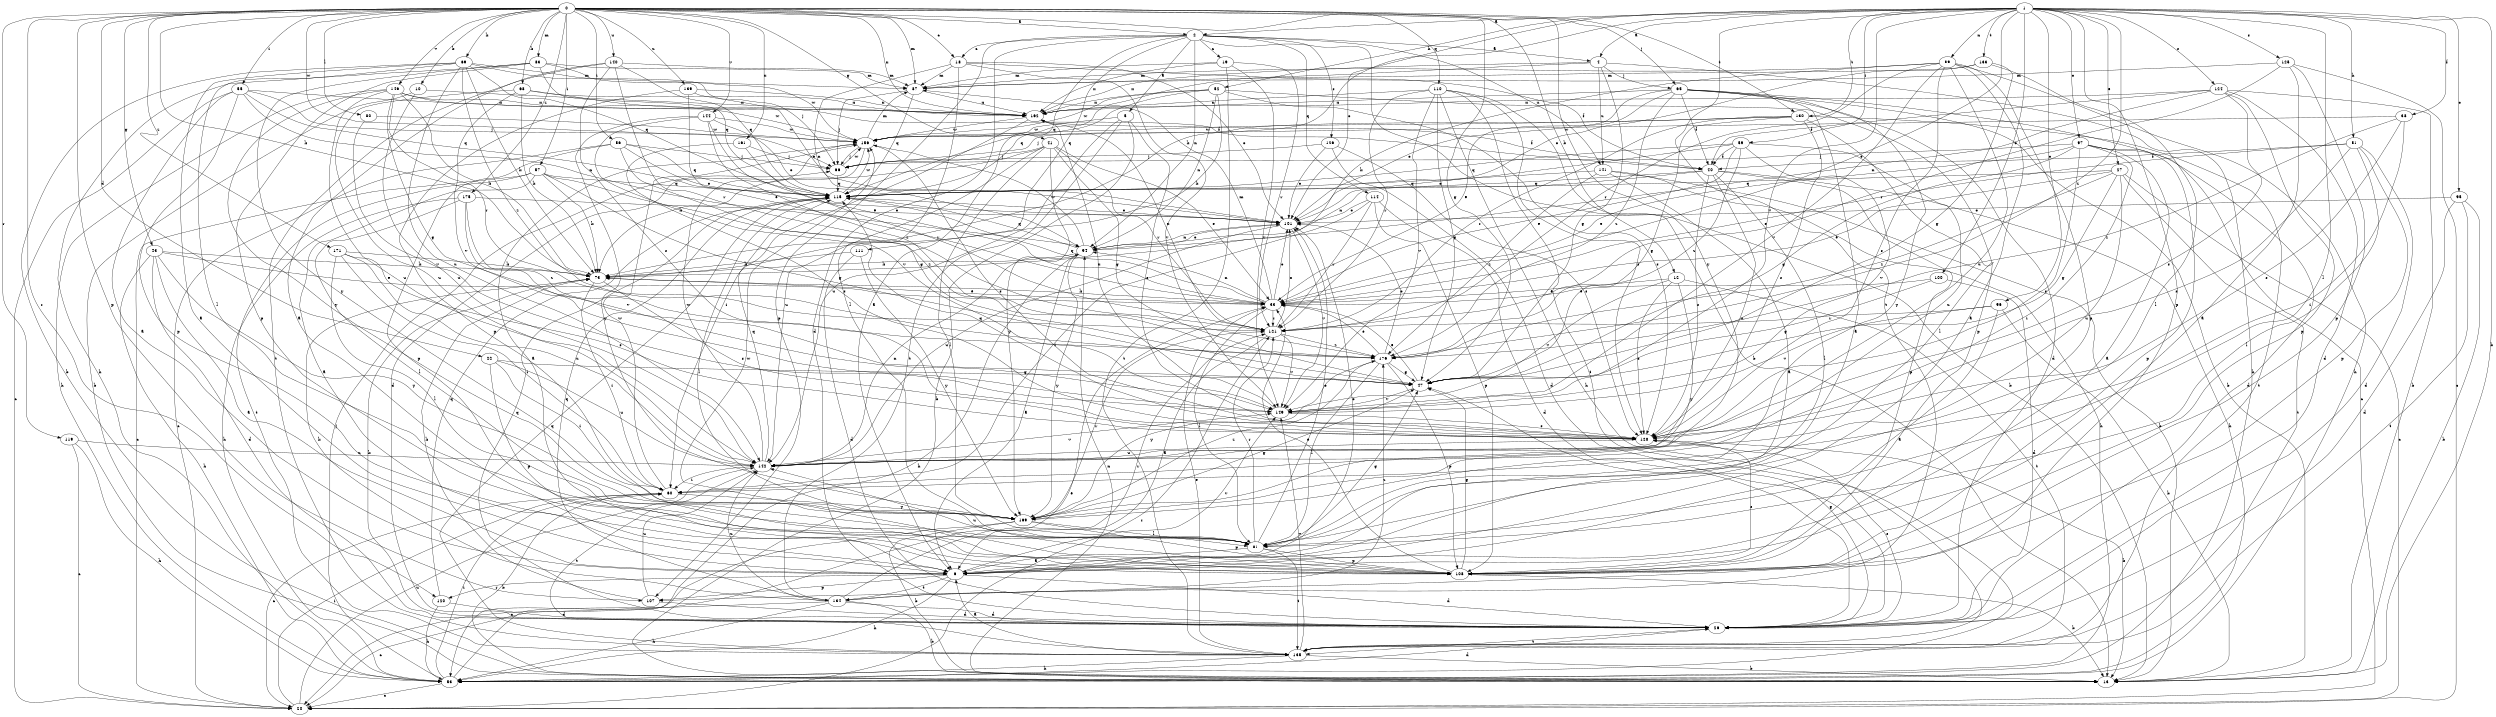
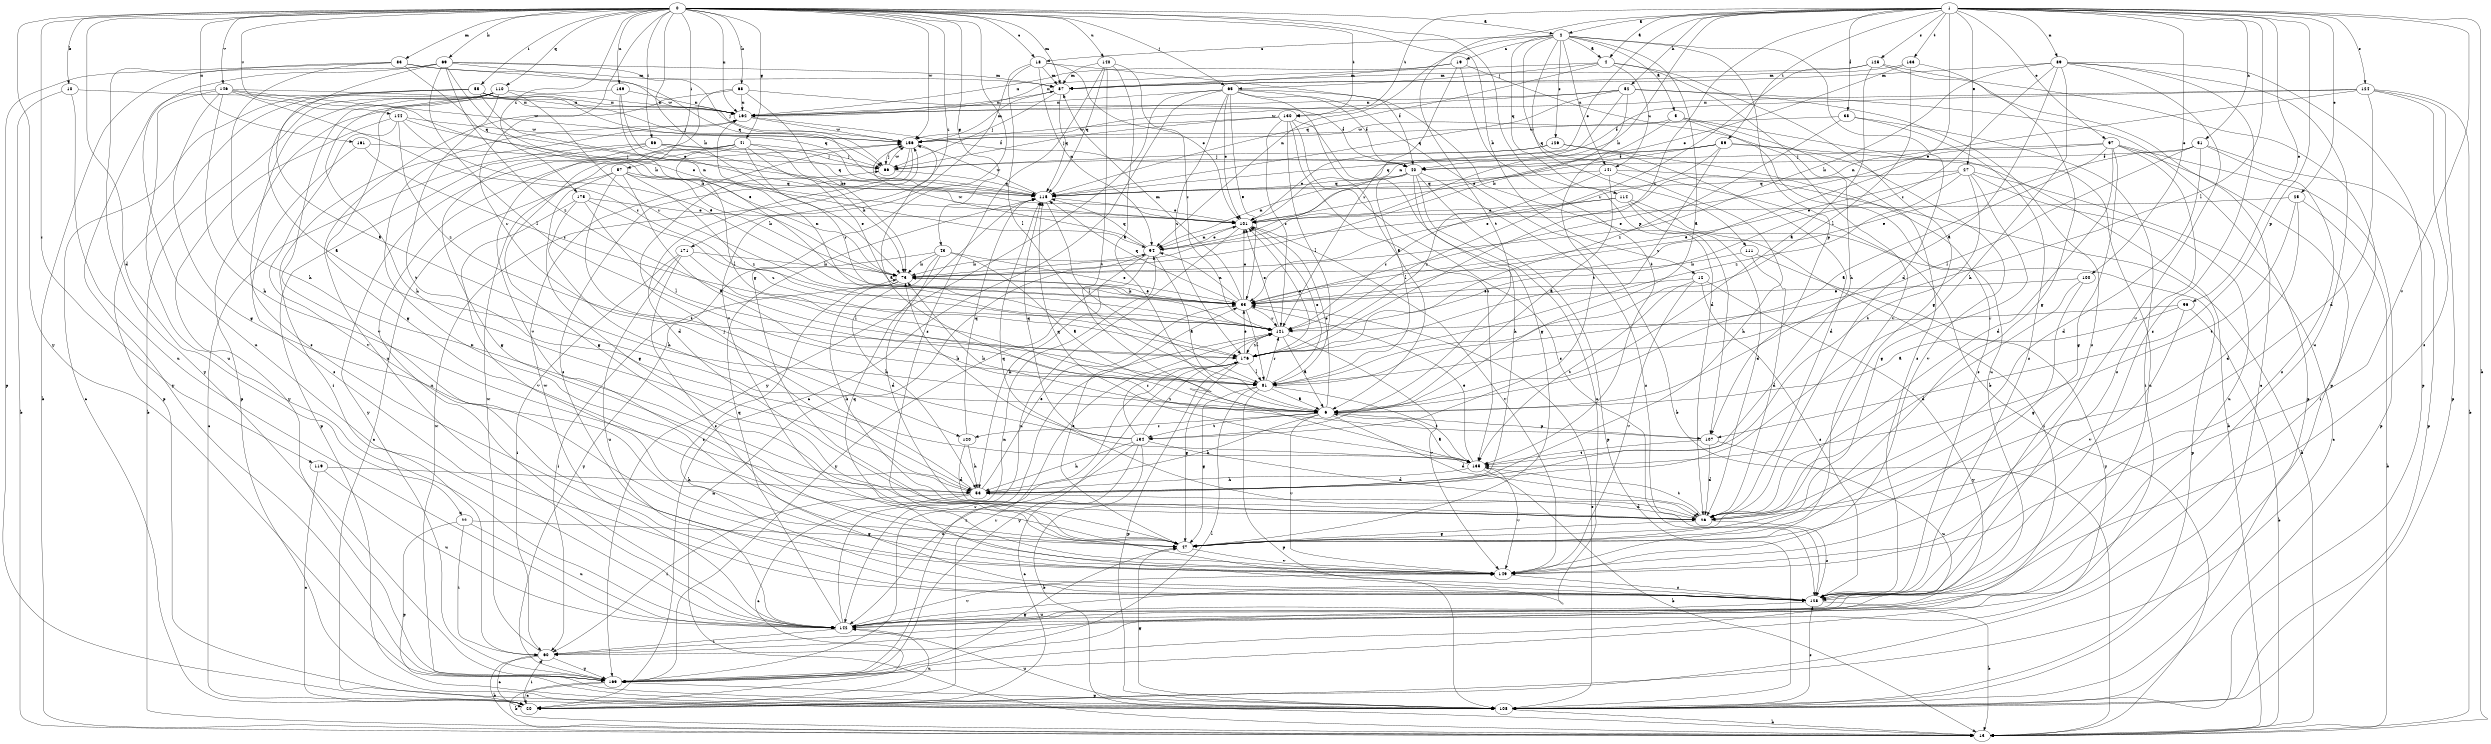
(369, 116) -> none
(2459, 197) -> (2297, 197)
(1138, 534) -> (1015, 643)
(913, 626) -> (1594, 449)
